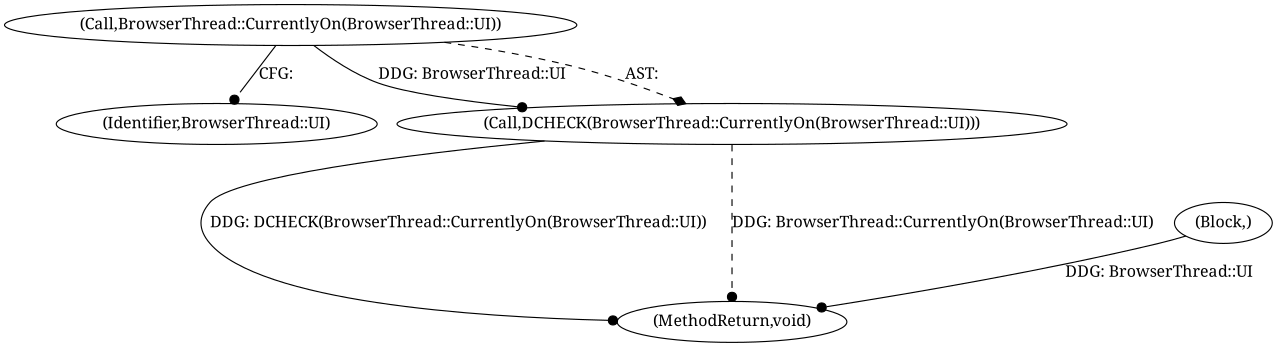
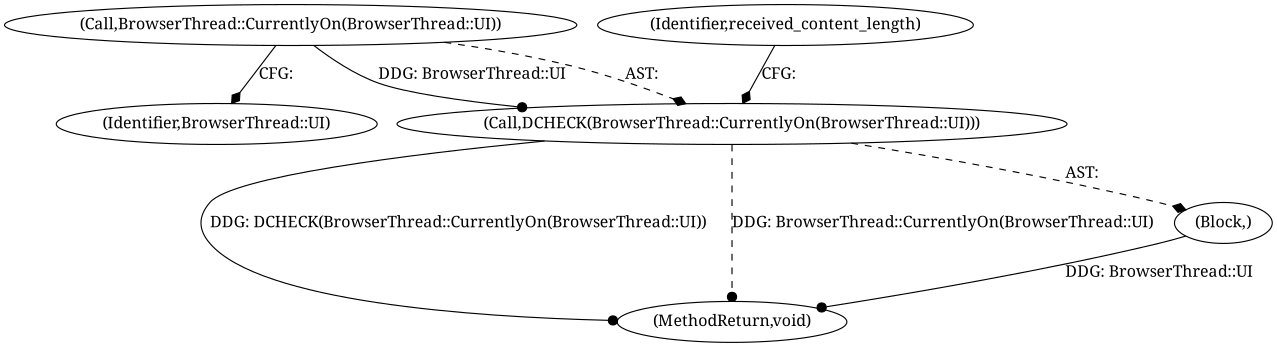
none -> (785, 25)
(258, 69) -> (258, 69)
none -> (1013, 171)
